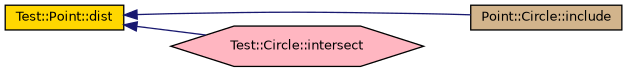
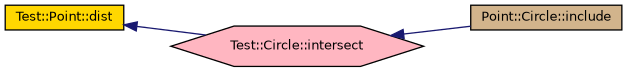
(304, 12) -> (437, 30)
